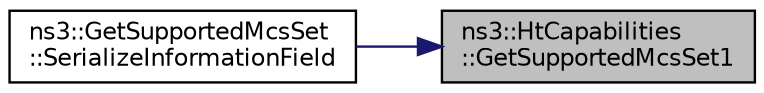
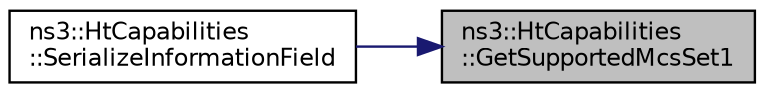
(183, 47) -> (183, 47)
